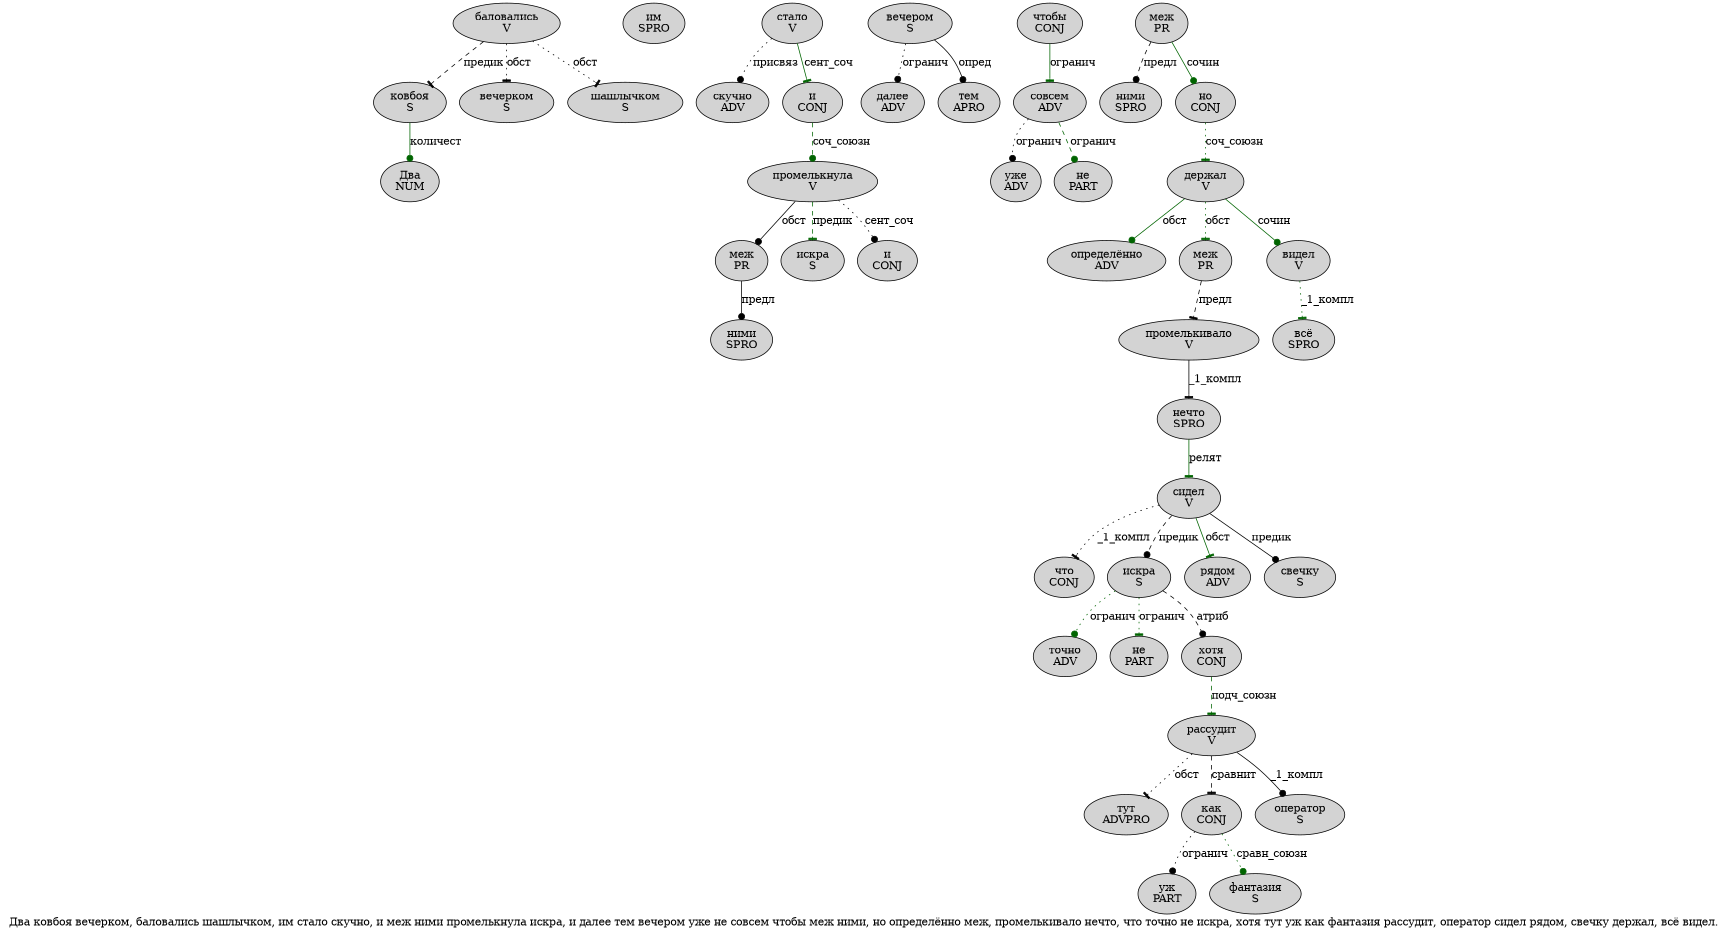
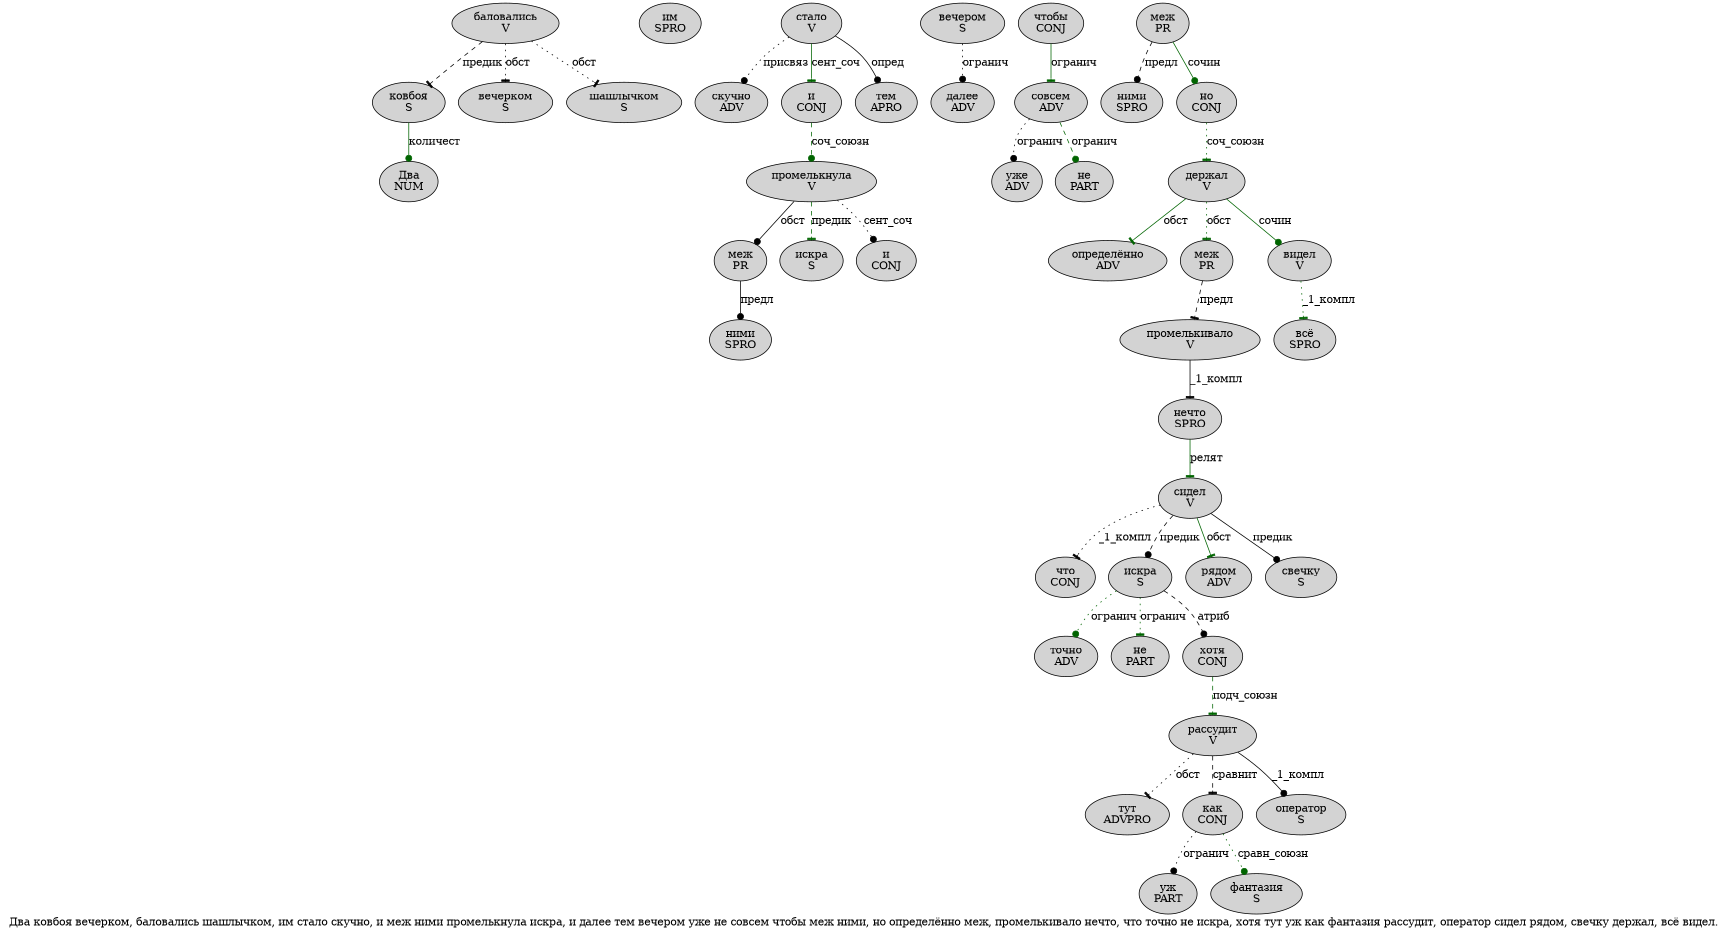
(951, 56) -> (859, 53)
(1159, 218) -> (1160, 219)
